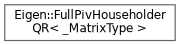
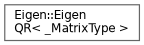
(90, 23) -> (72, 23)
